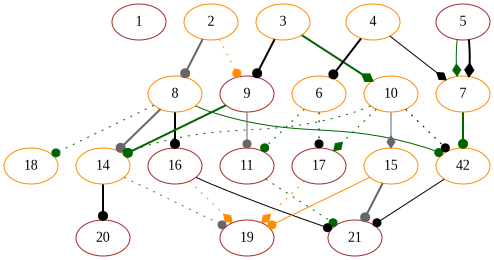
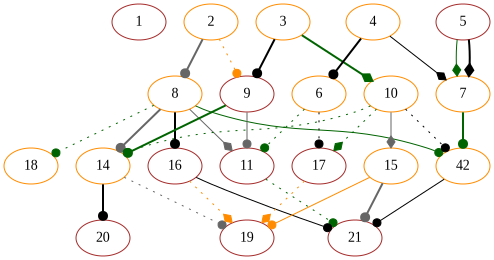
none -> (206, 126)
